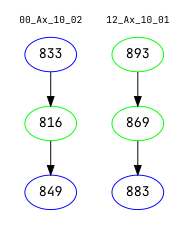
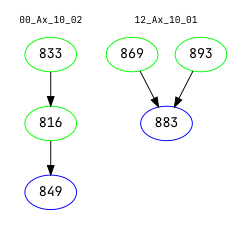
(51, 55) -> (51, 55)
(138, 84) -> (186, 85)
